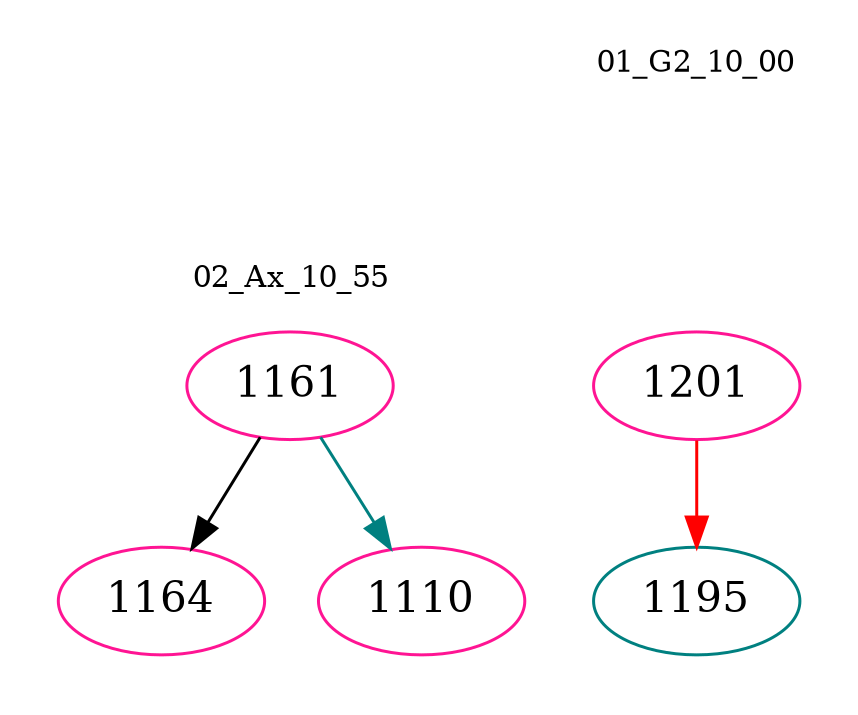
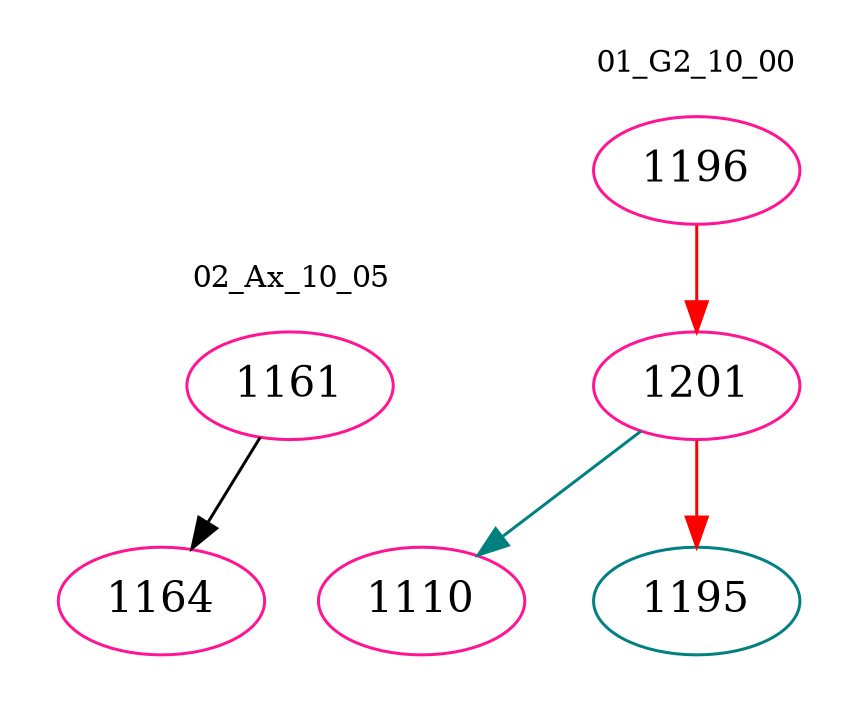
none -> (697, 170)
(292, 280) -> (292, 280)
(347, 480) -> (589, 470)
